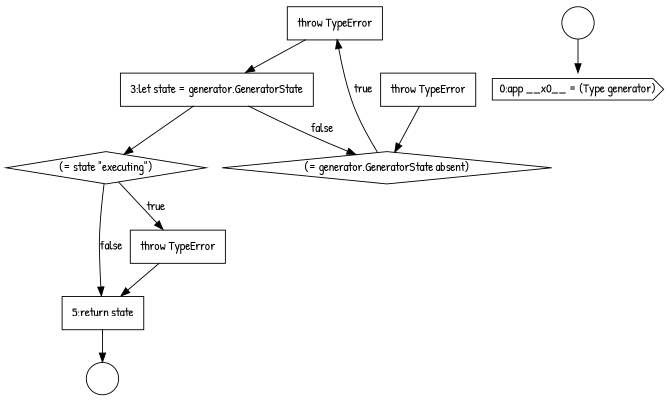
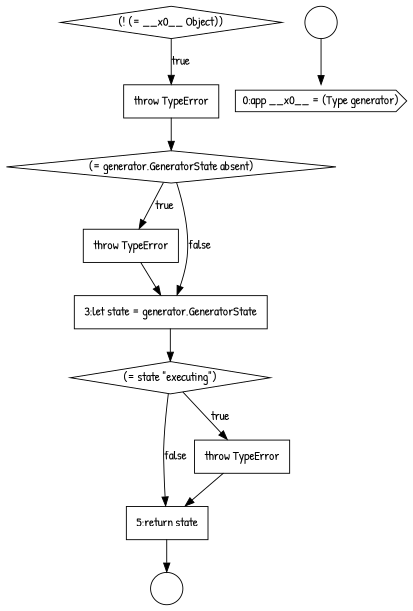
none -> (171, 22)
(297, 129) -> (187, 234)
